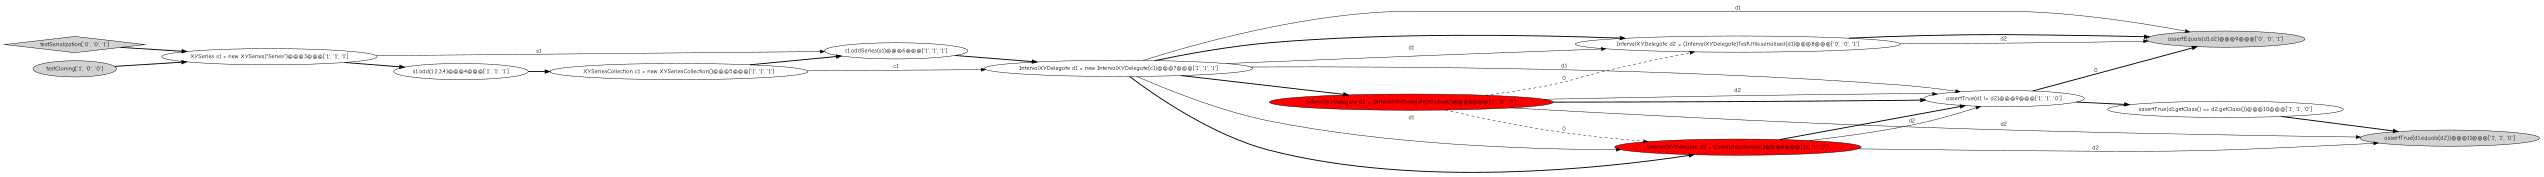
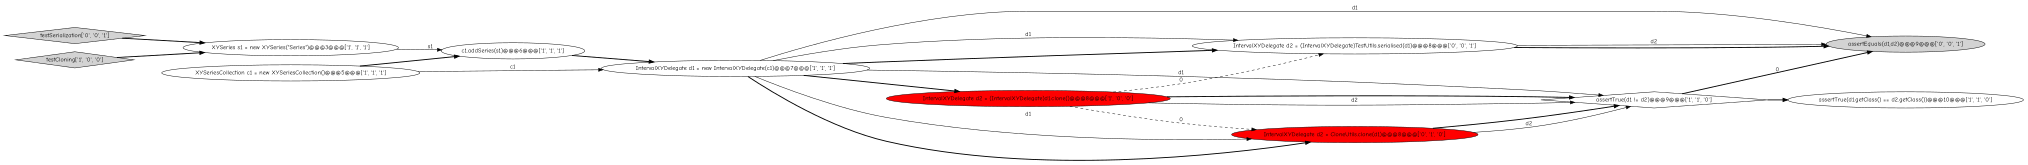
(75, 69) -> (75, 60)
(461, 72) -> none
(2004, 99) -> (1654, 100)
(2450, 138) -> none
